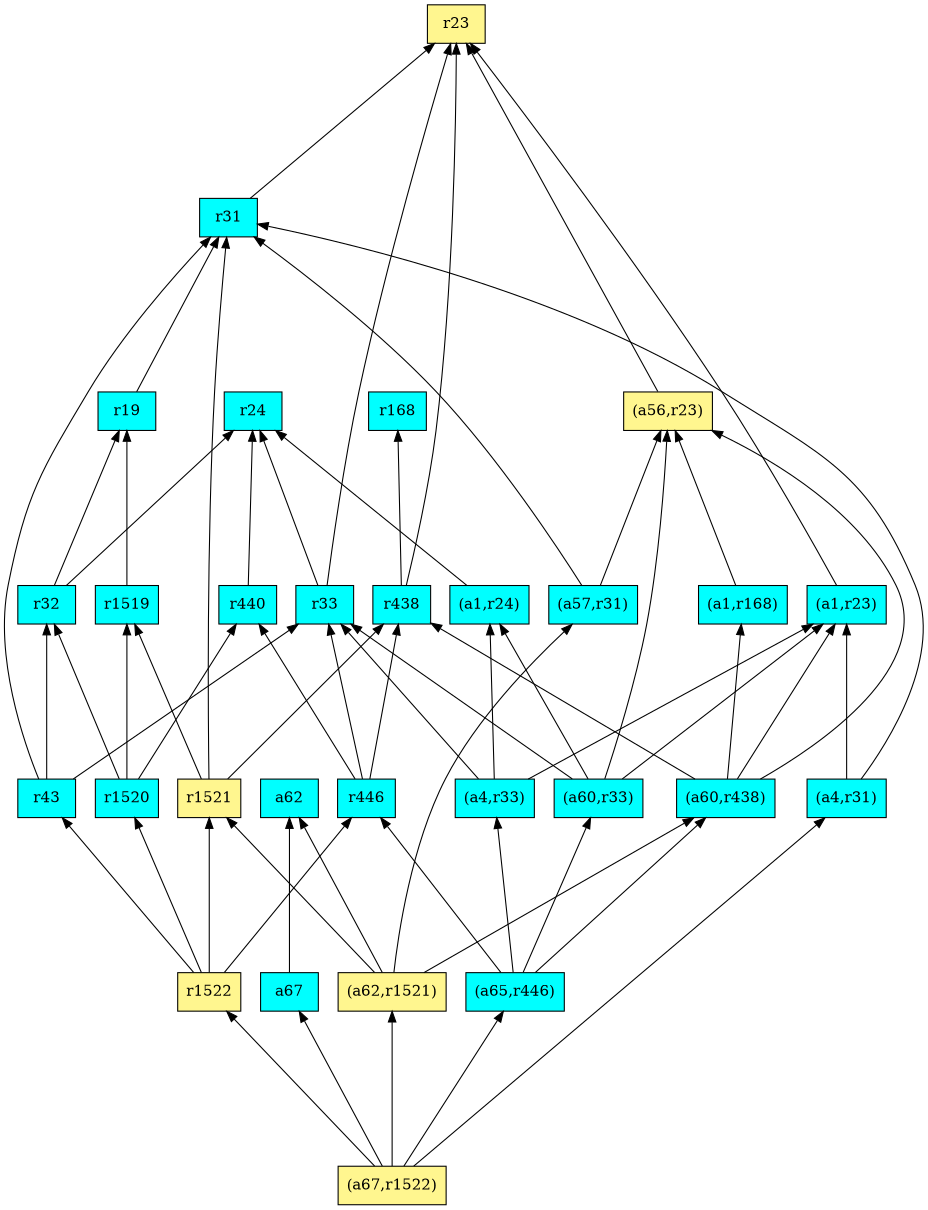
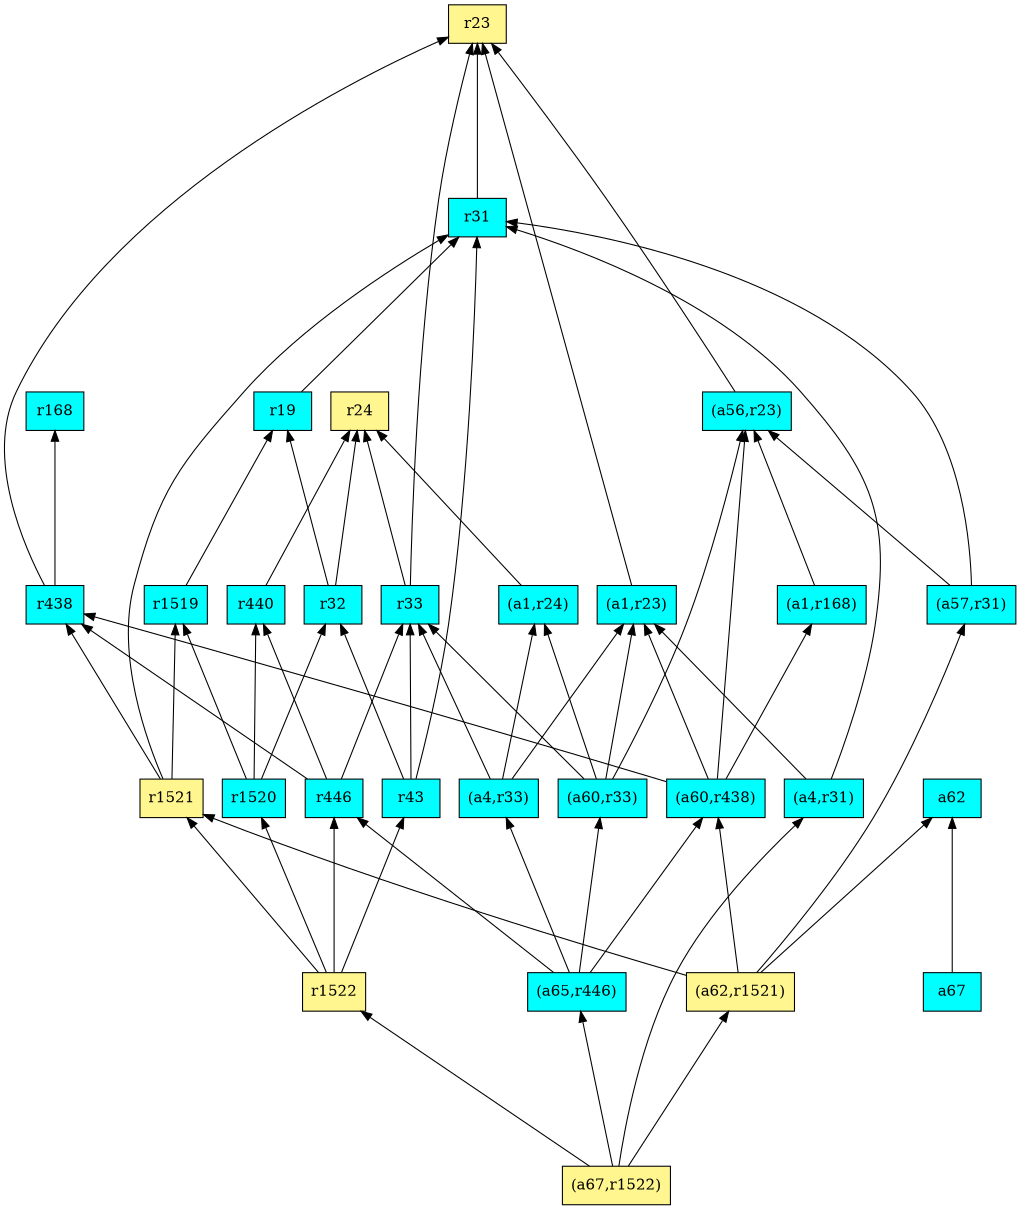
(253, 411) -> (360, 411)
(668, 411) -> (747, 411)
(343, 1094) -> none
